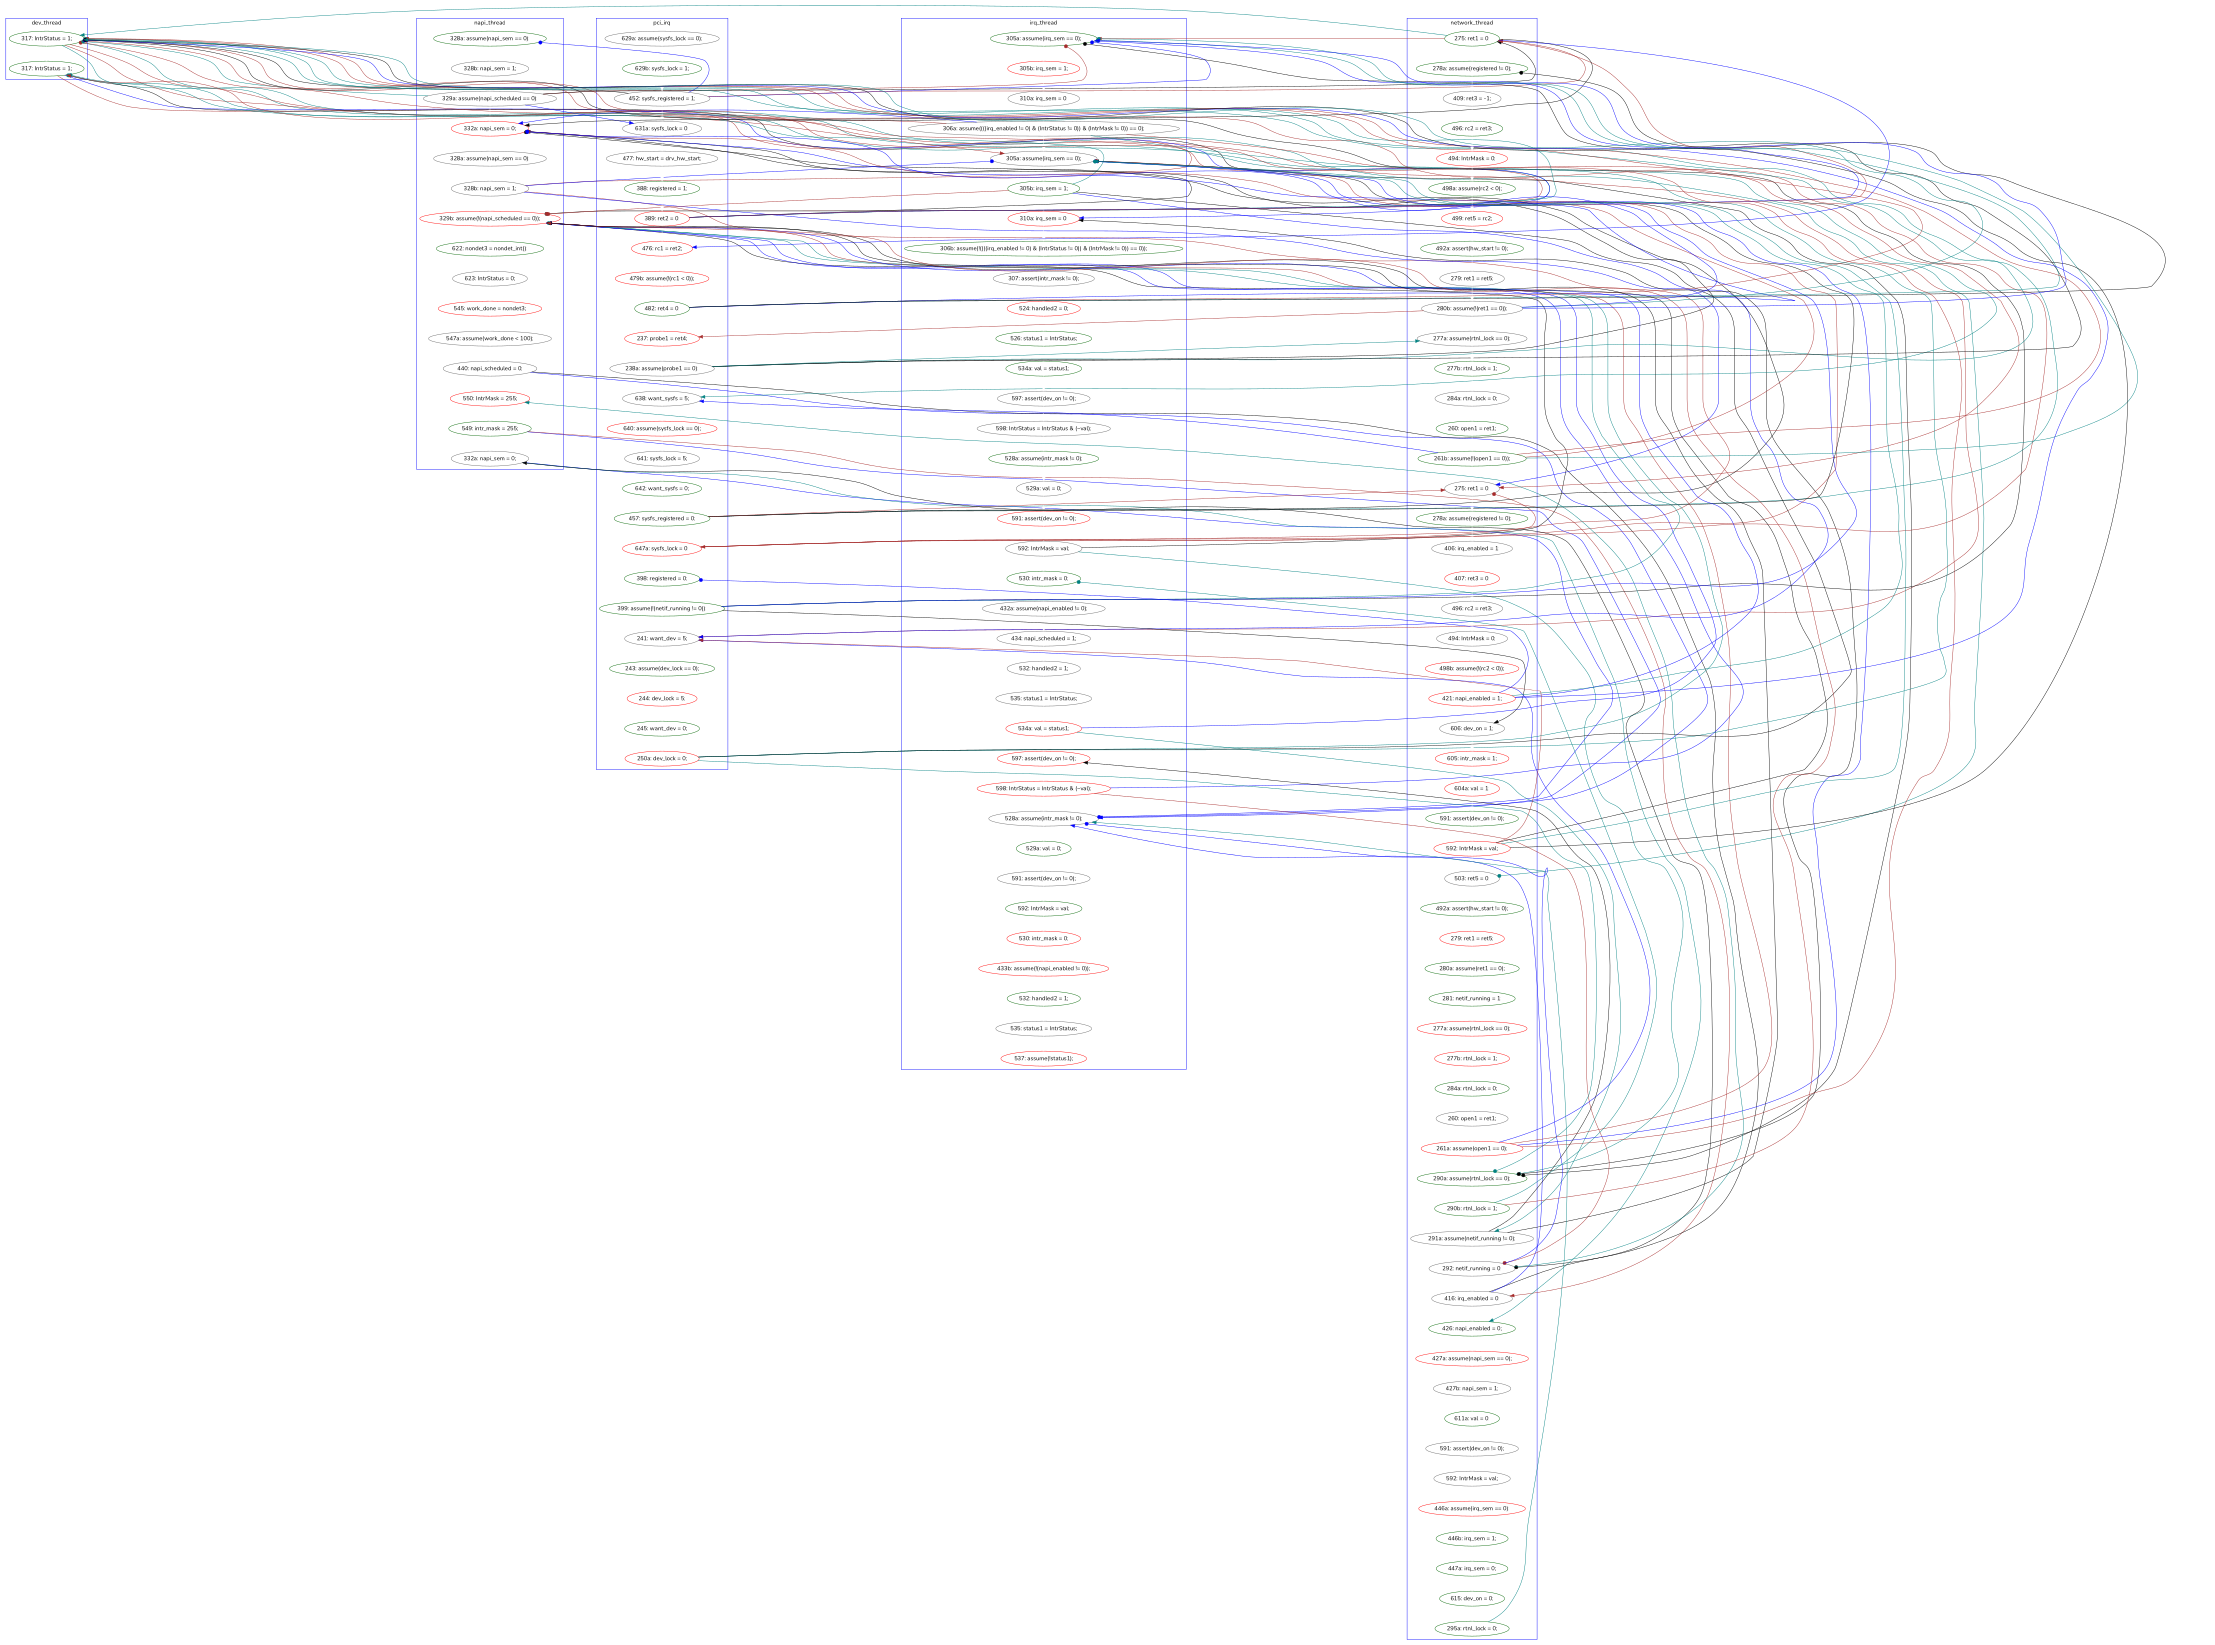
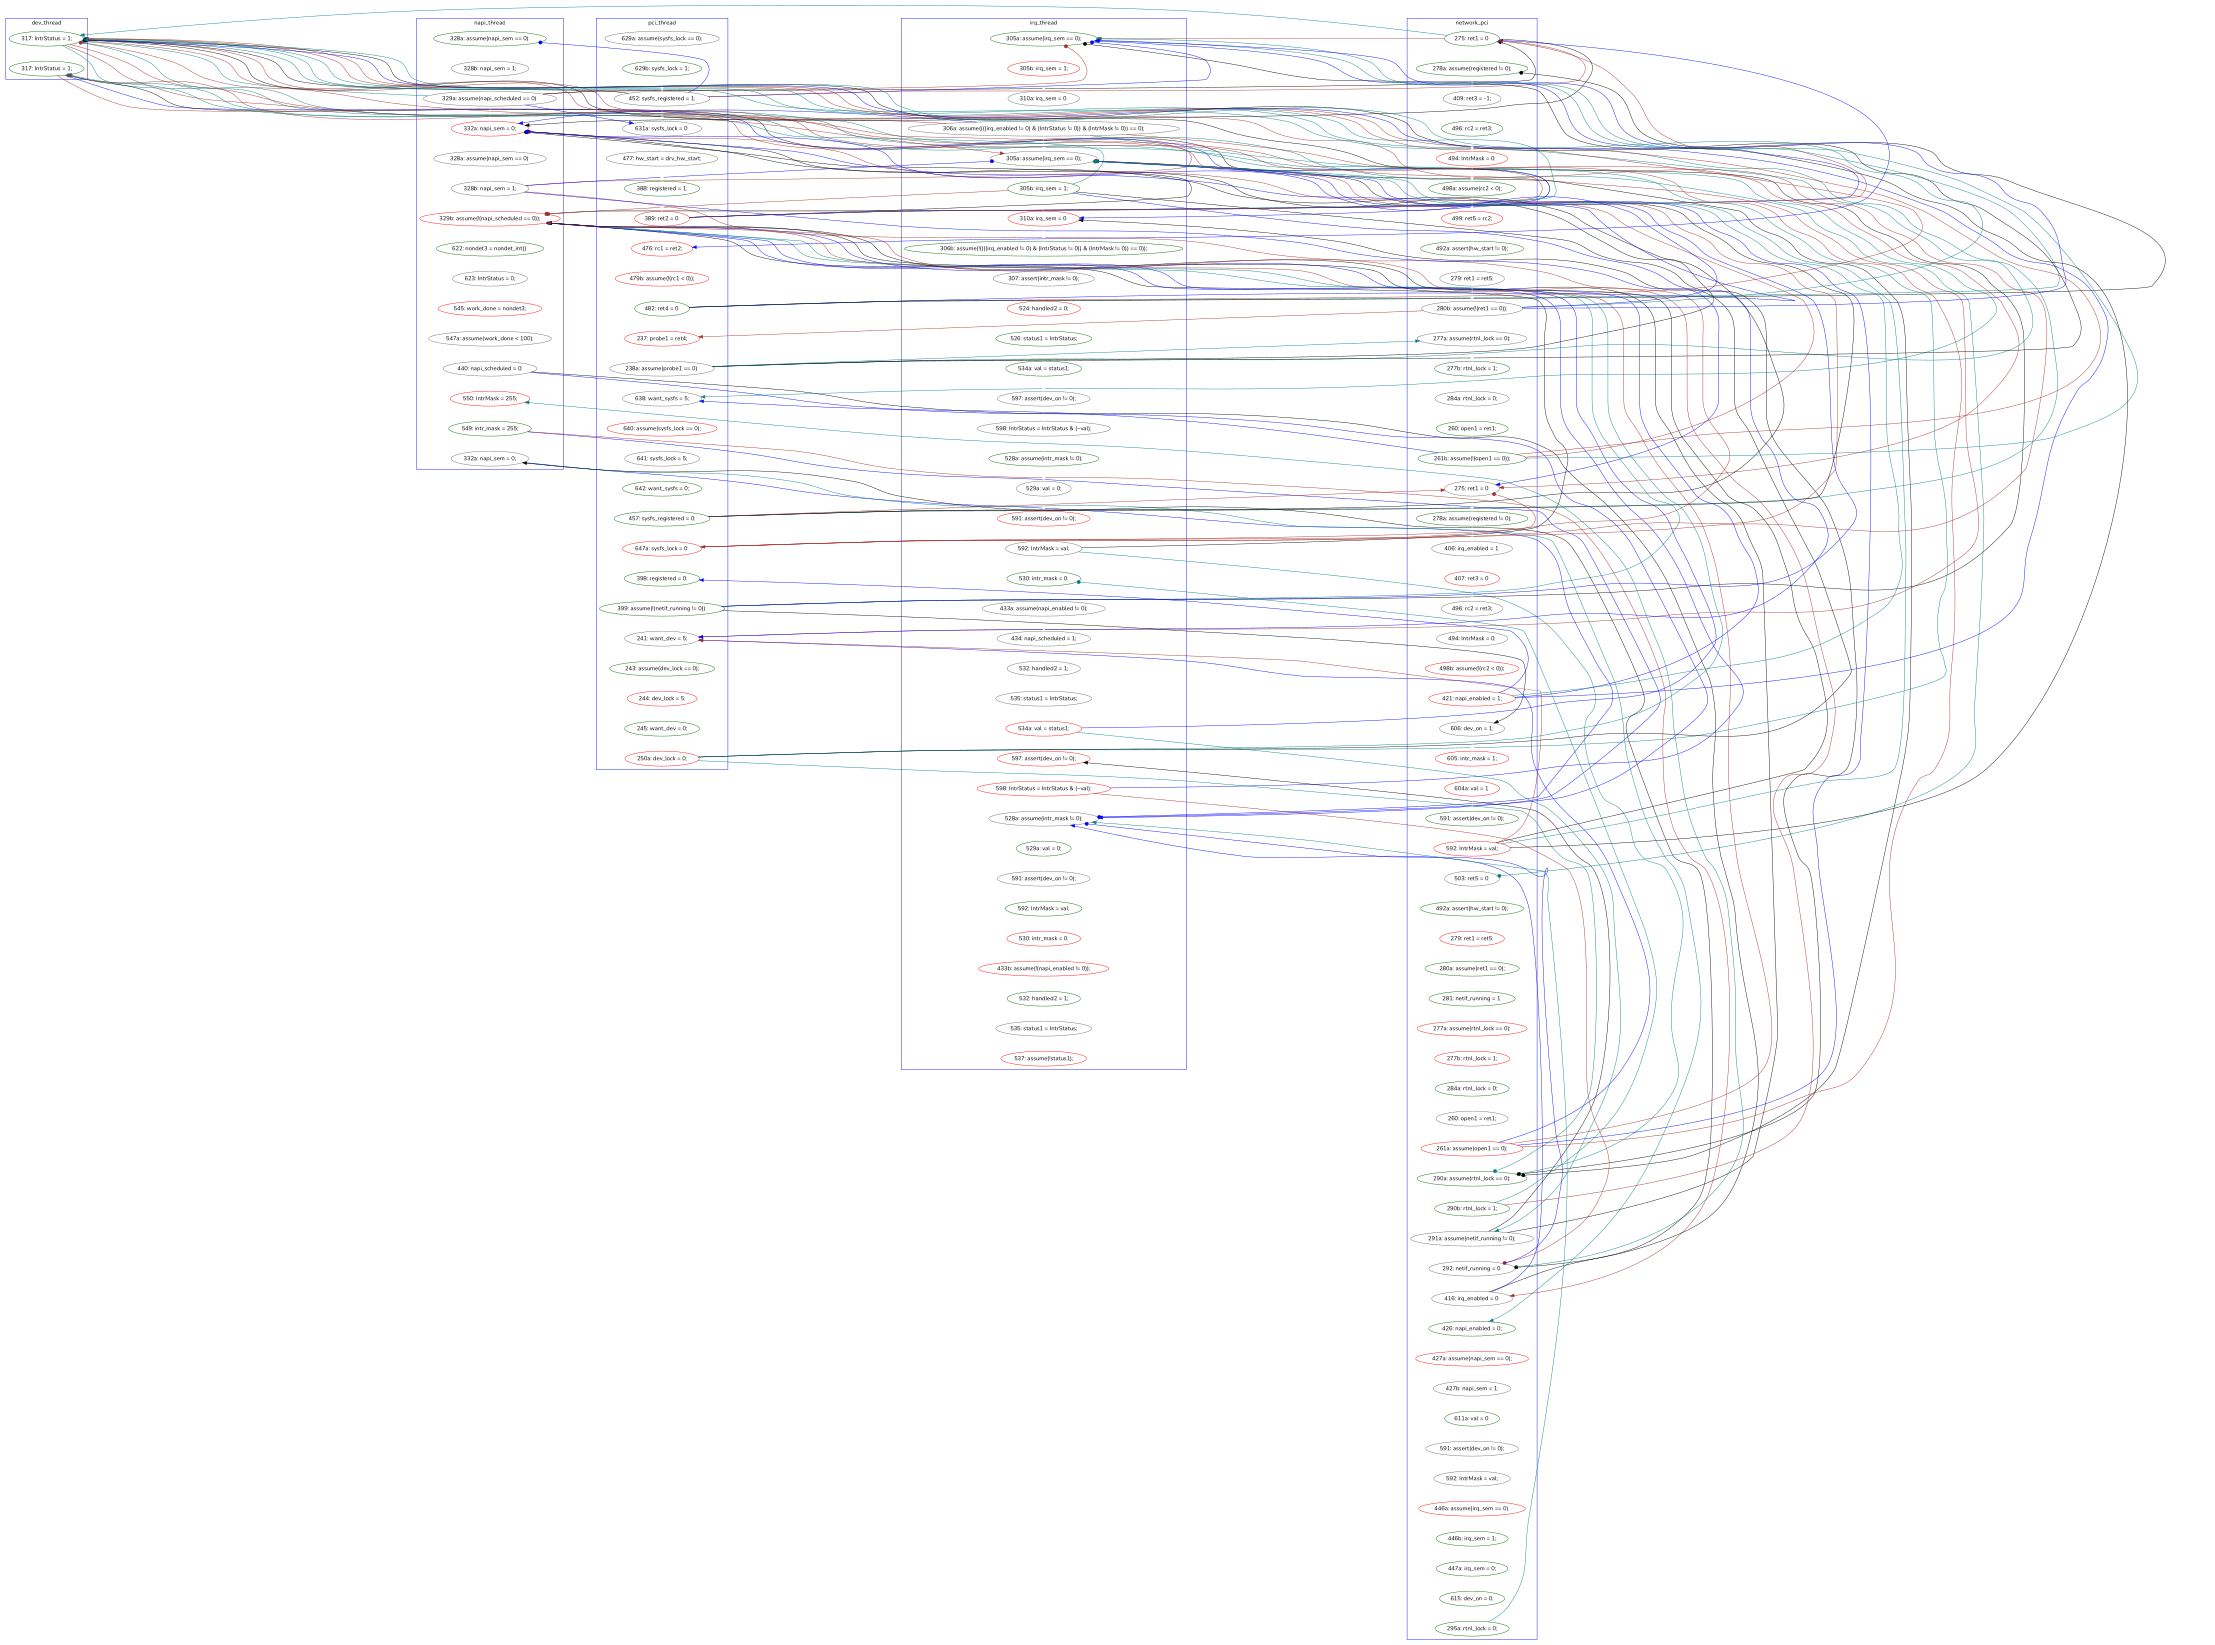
(662, 23) -> (662, 23)
(1472, 23) -> (1472, 23)
(1104, 596) -> (1104, 596)
(1044, 609) -> (1044, 609)
